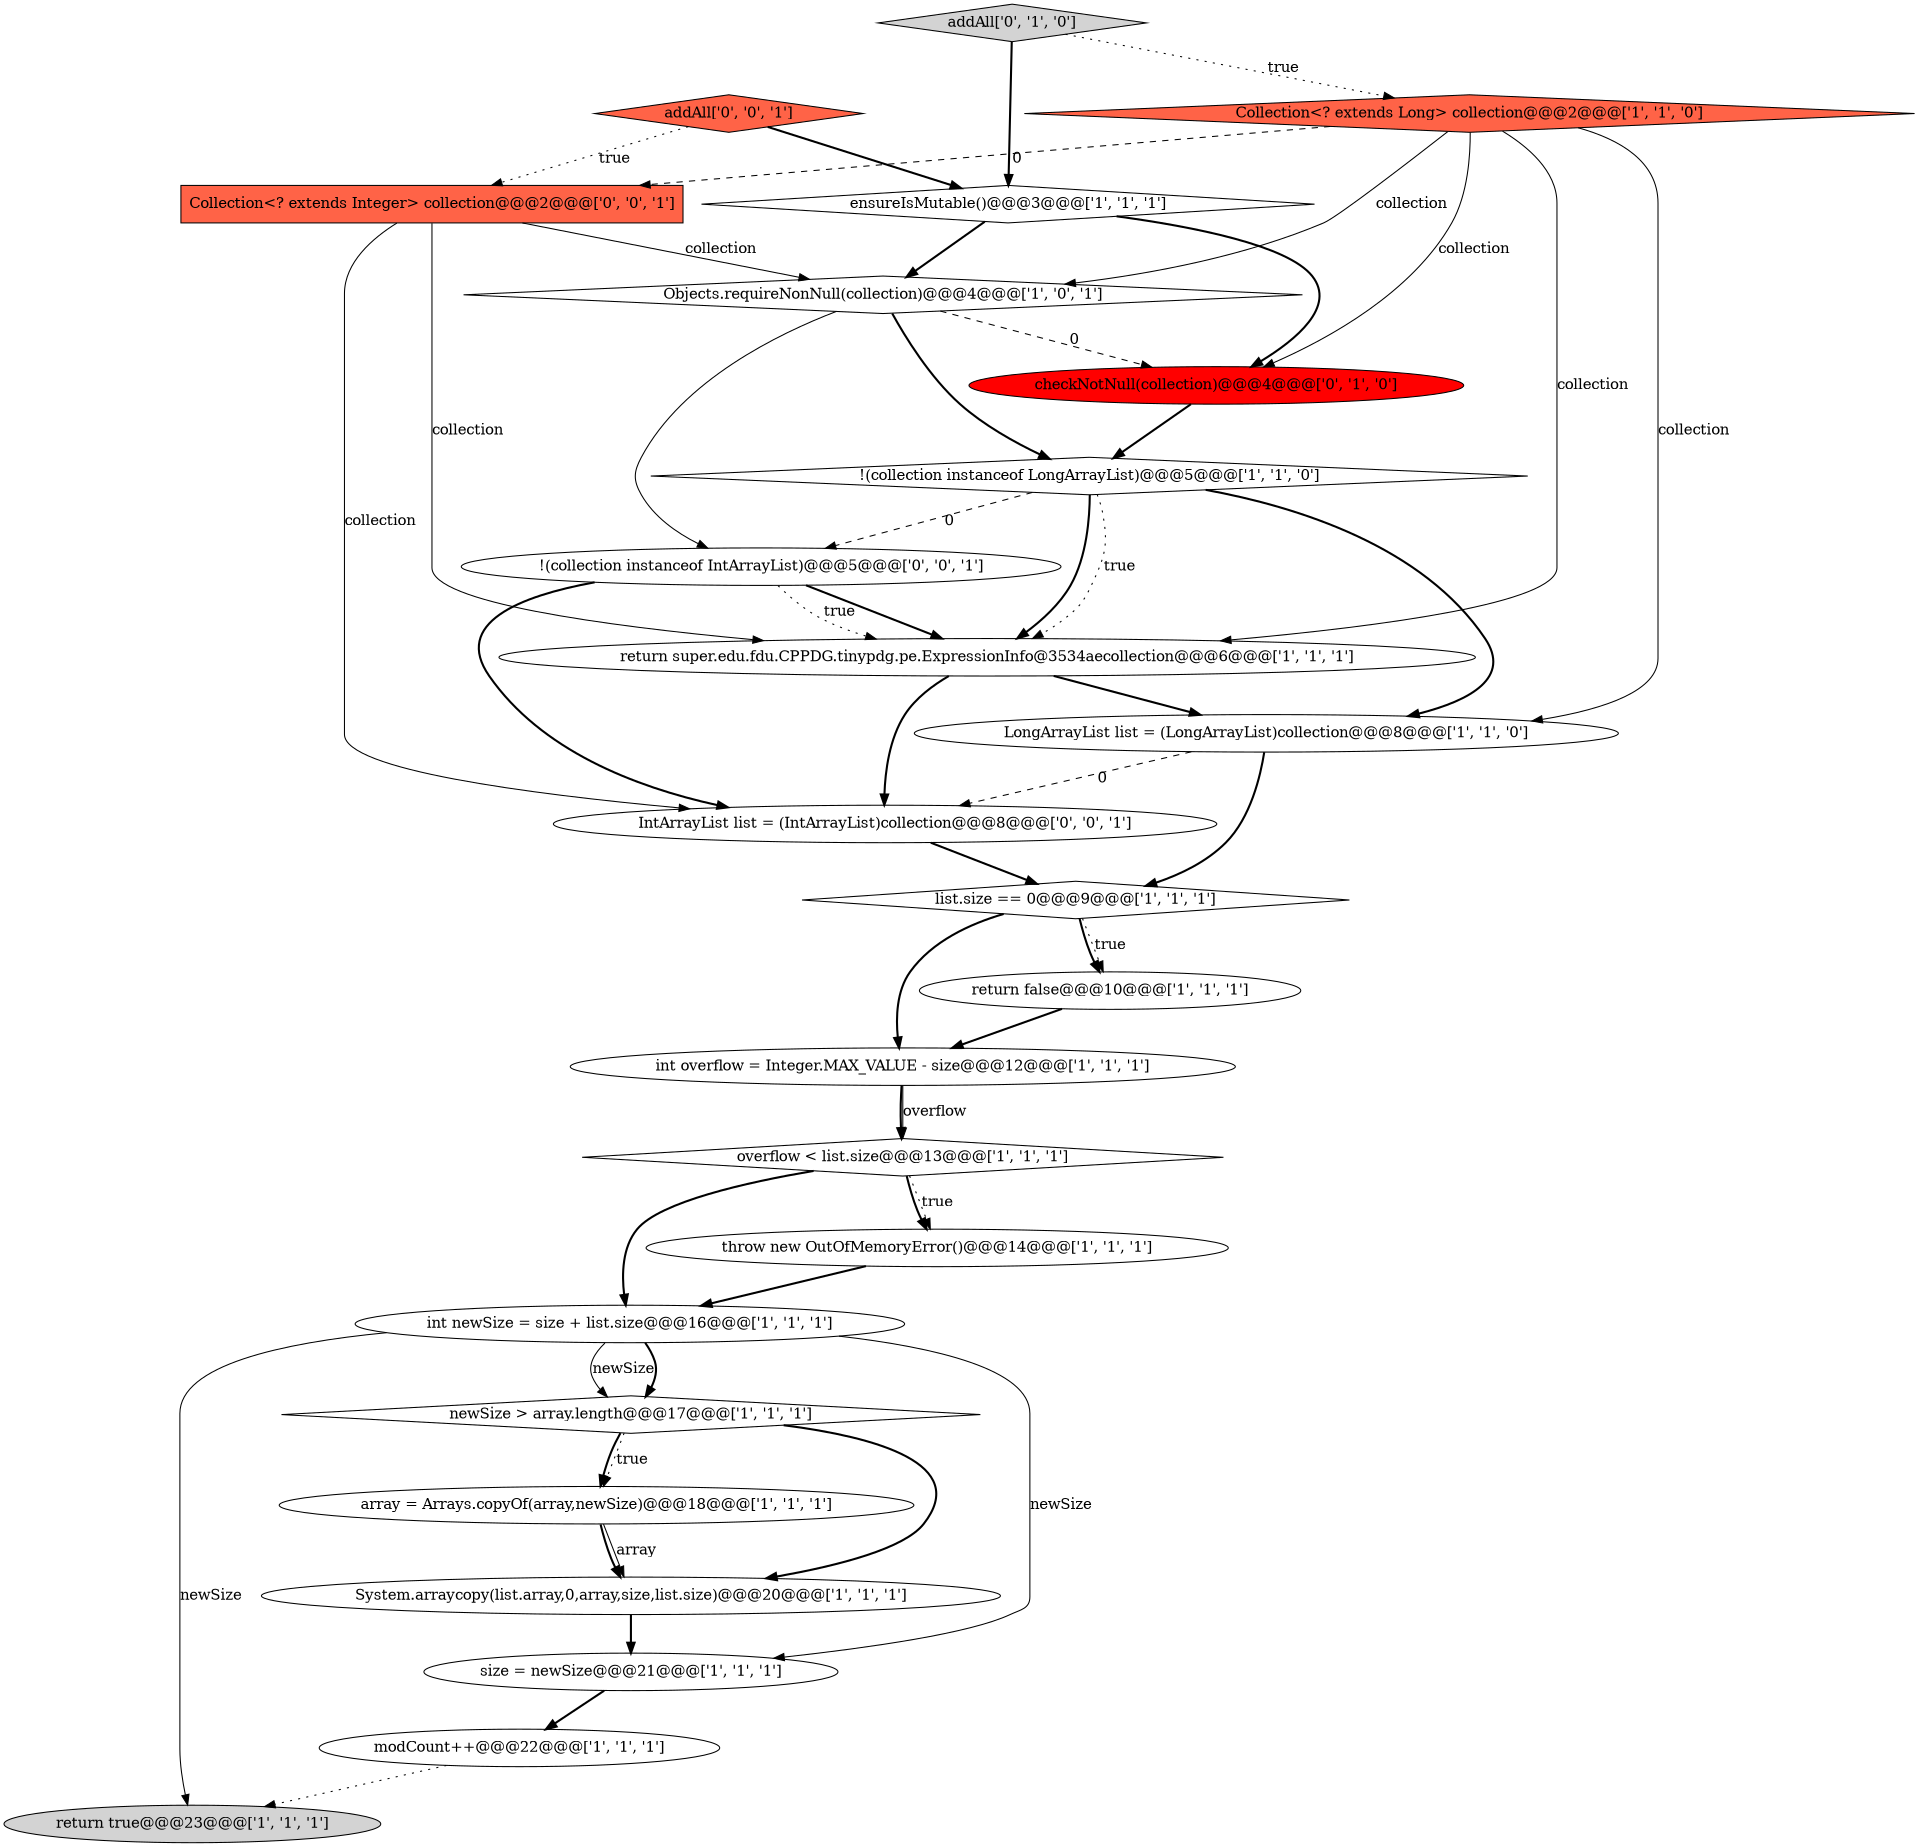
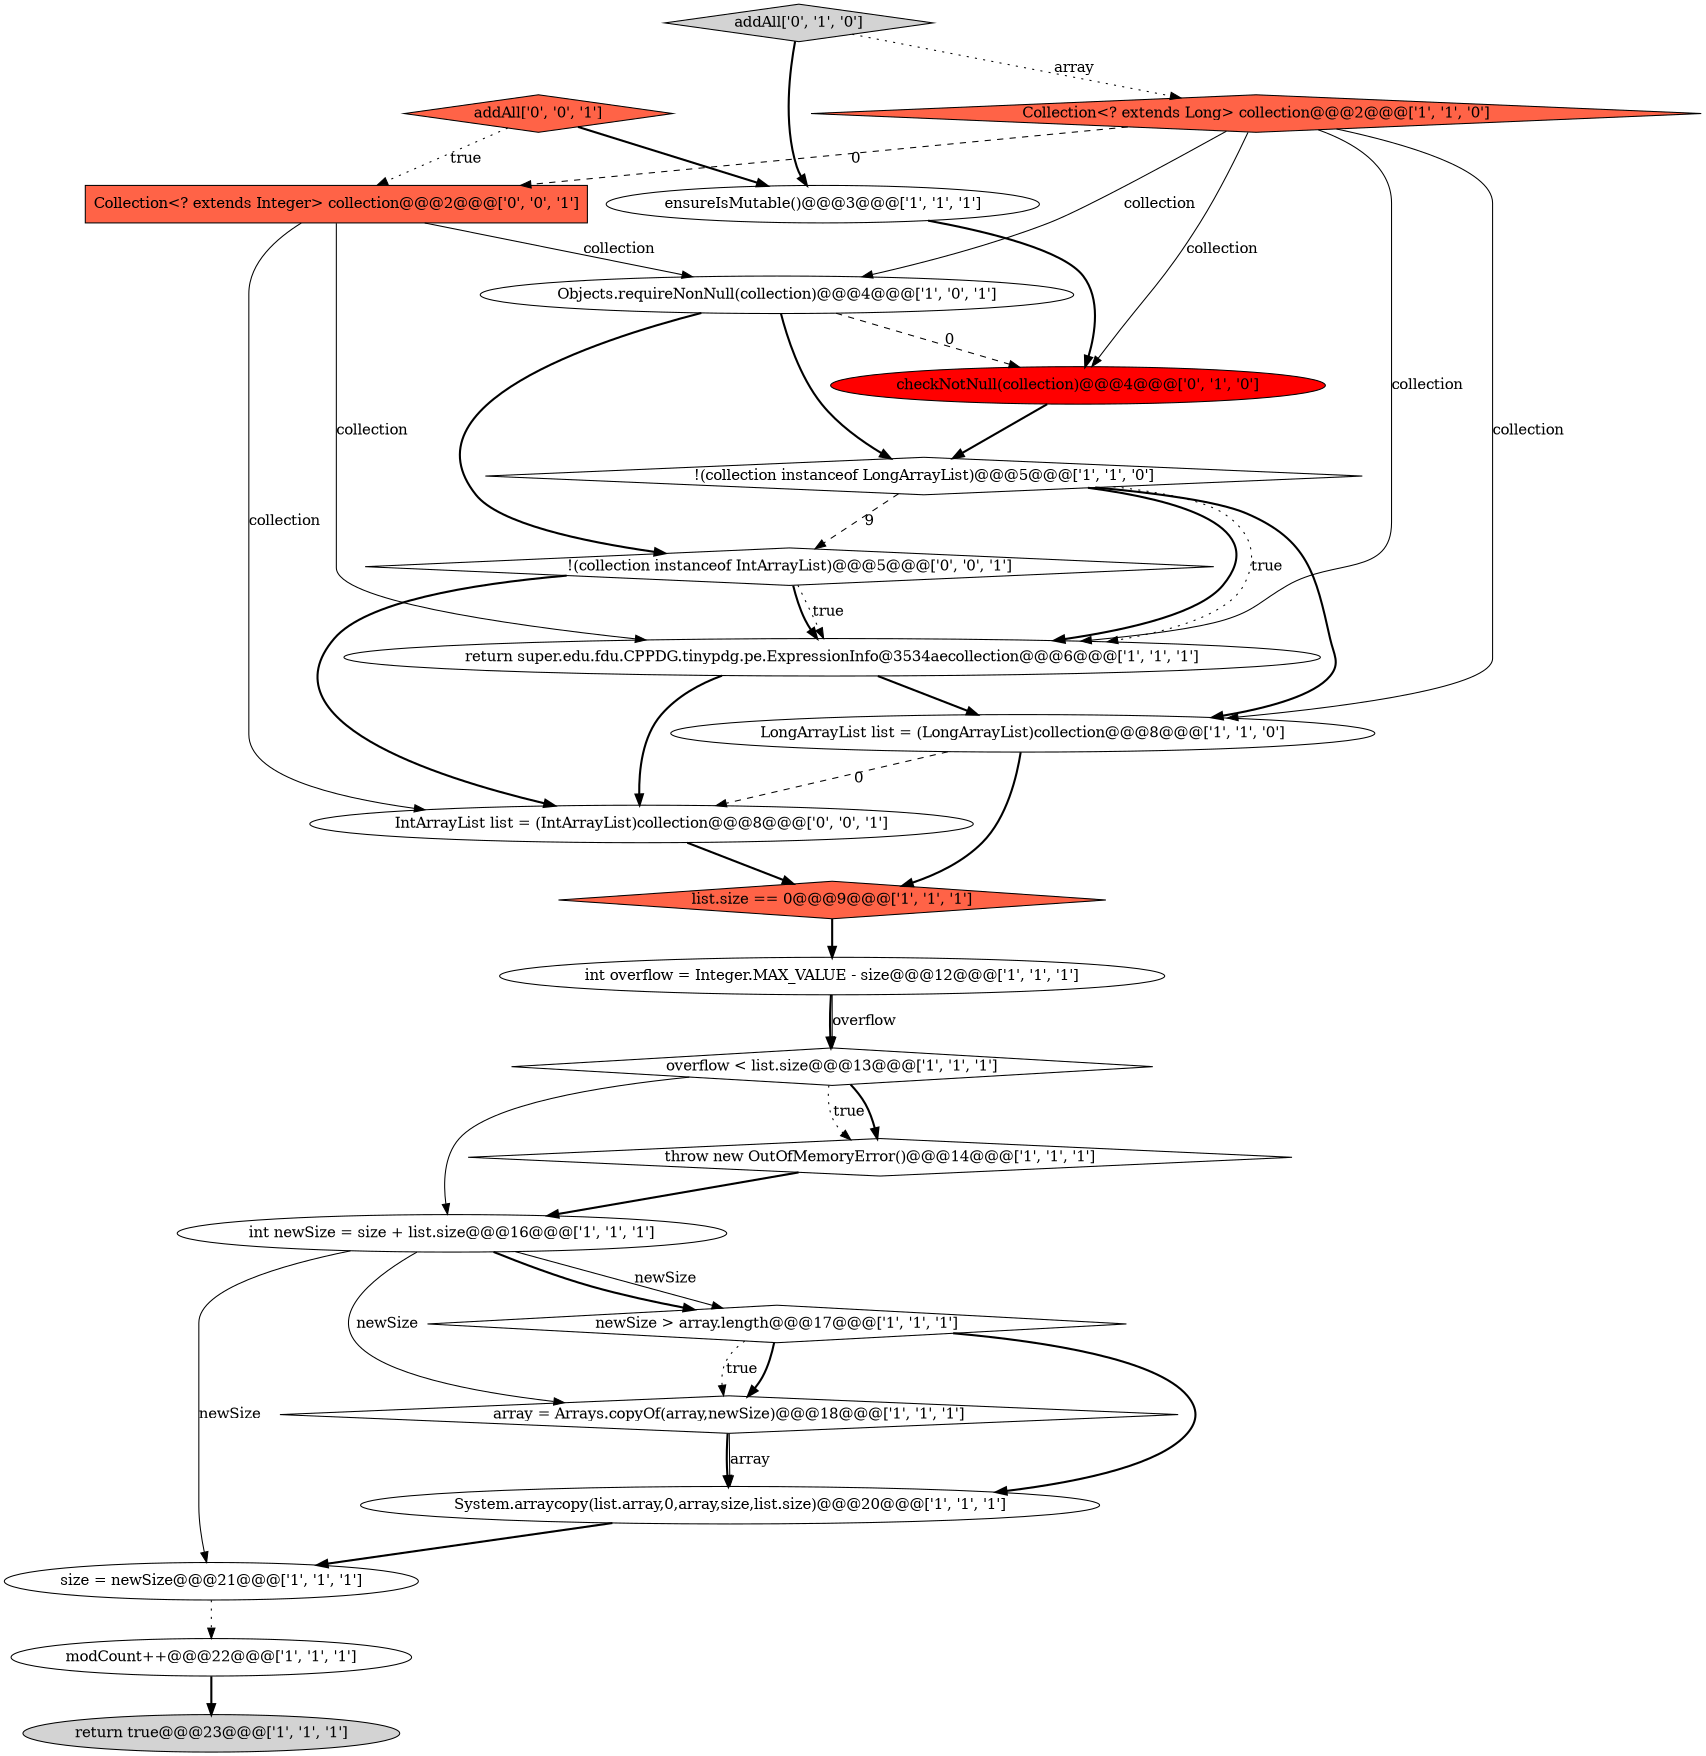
(1284, 68) -> (1074, 68)
(1008, 204) -> (823, 204)
(950, 246) -> none
(883, 295) -> (777, 295)
(681, 405) -> (469, 427)
(950, 521) -> (870, 521)
(761, 567) -> (789, 567)
(1076, 900) -> (832, 900)
(1110, 991) -> none
(689, 1201) -> (537, 1102)
(937, 1248) -> (880, 1157)
(180, 1487) -> (392, 1366)
(597, 1505) -> (729, 1415)
(580, 1707) -> (211, 1614)
(361, 1785) -> (211, 1690)
